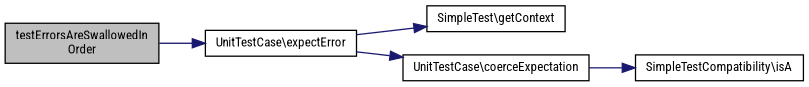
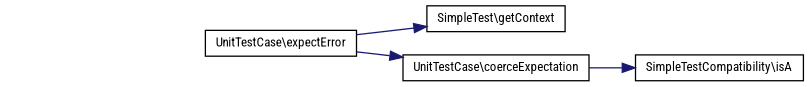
(82, 43) -> none
